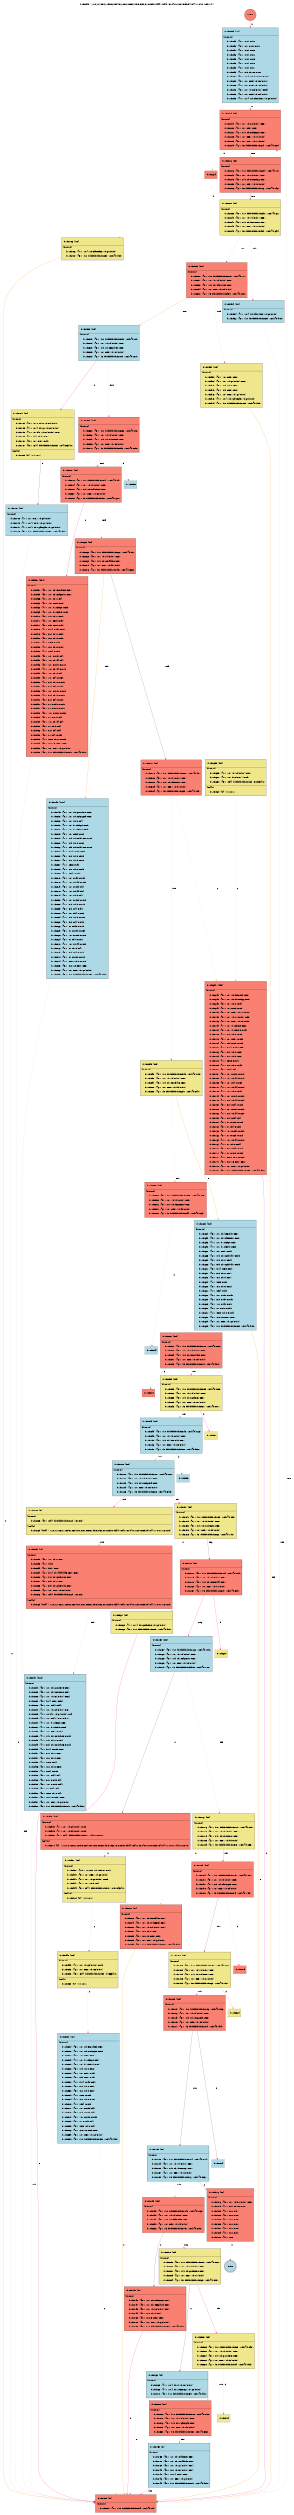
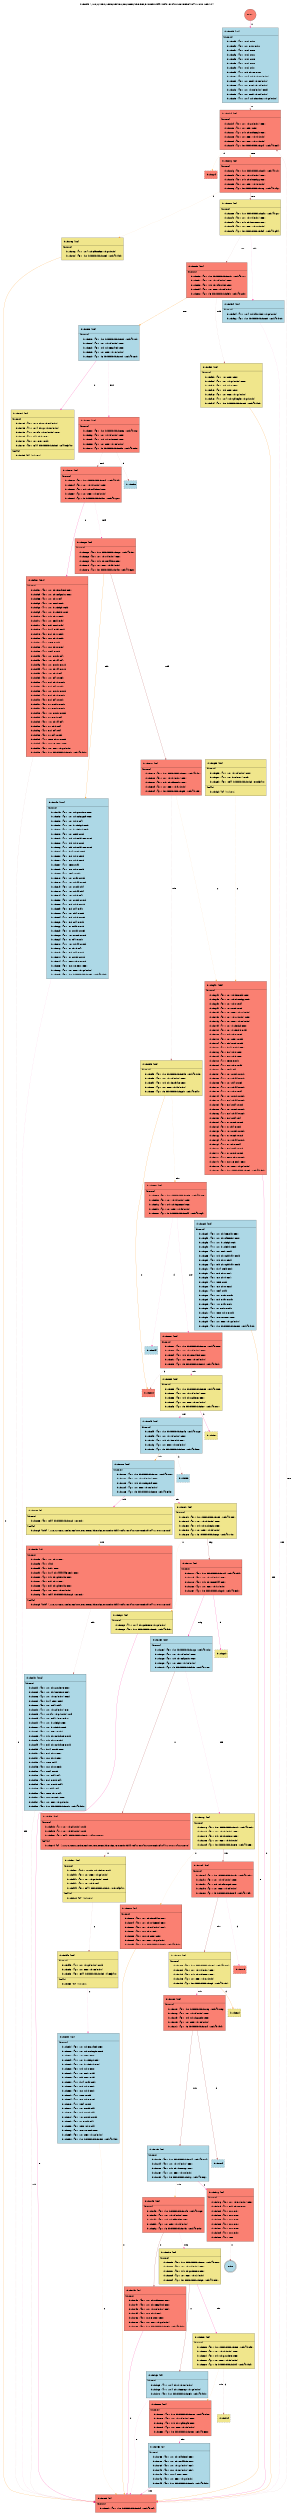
(250, 15) -> (250, 15)
(37, 520) -> none
(196, 1158) -> (136, 1240)
none -> (182, 1274)
